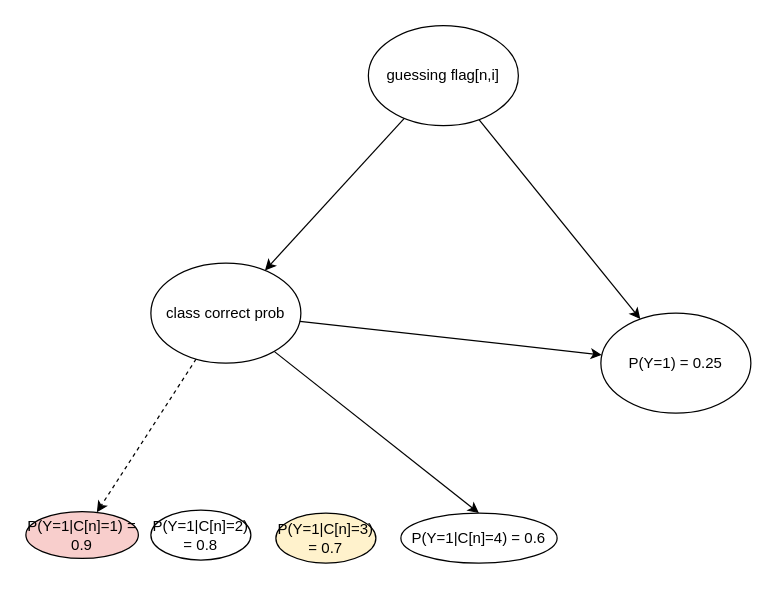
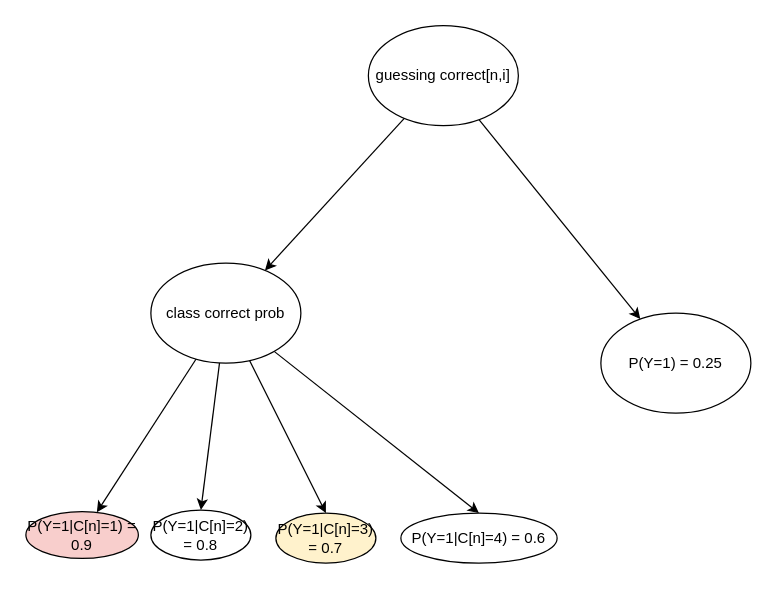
(443, 76) -> (443, 76)
(446, 338) -> (210, 433)
(148, 432) -> (148, 432)
none -> (286, 433)
